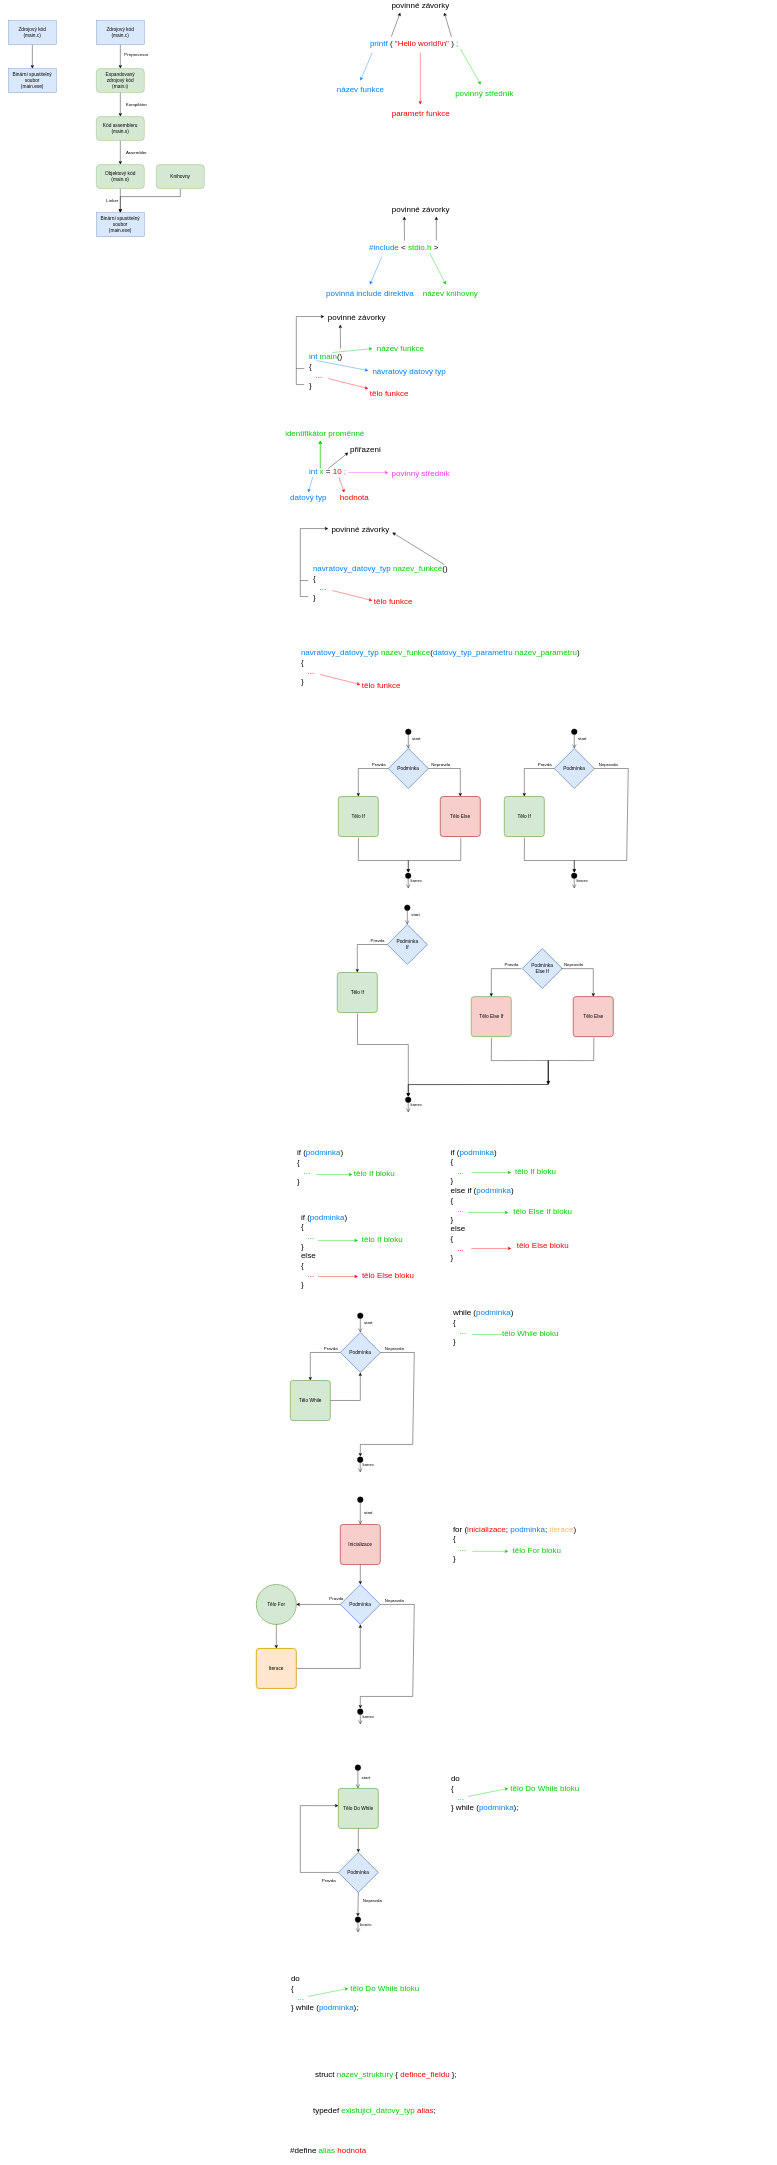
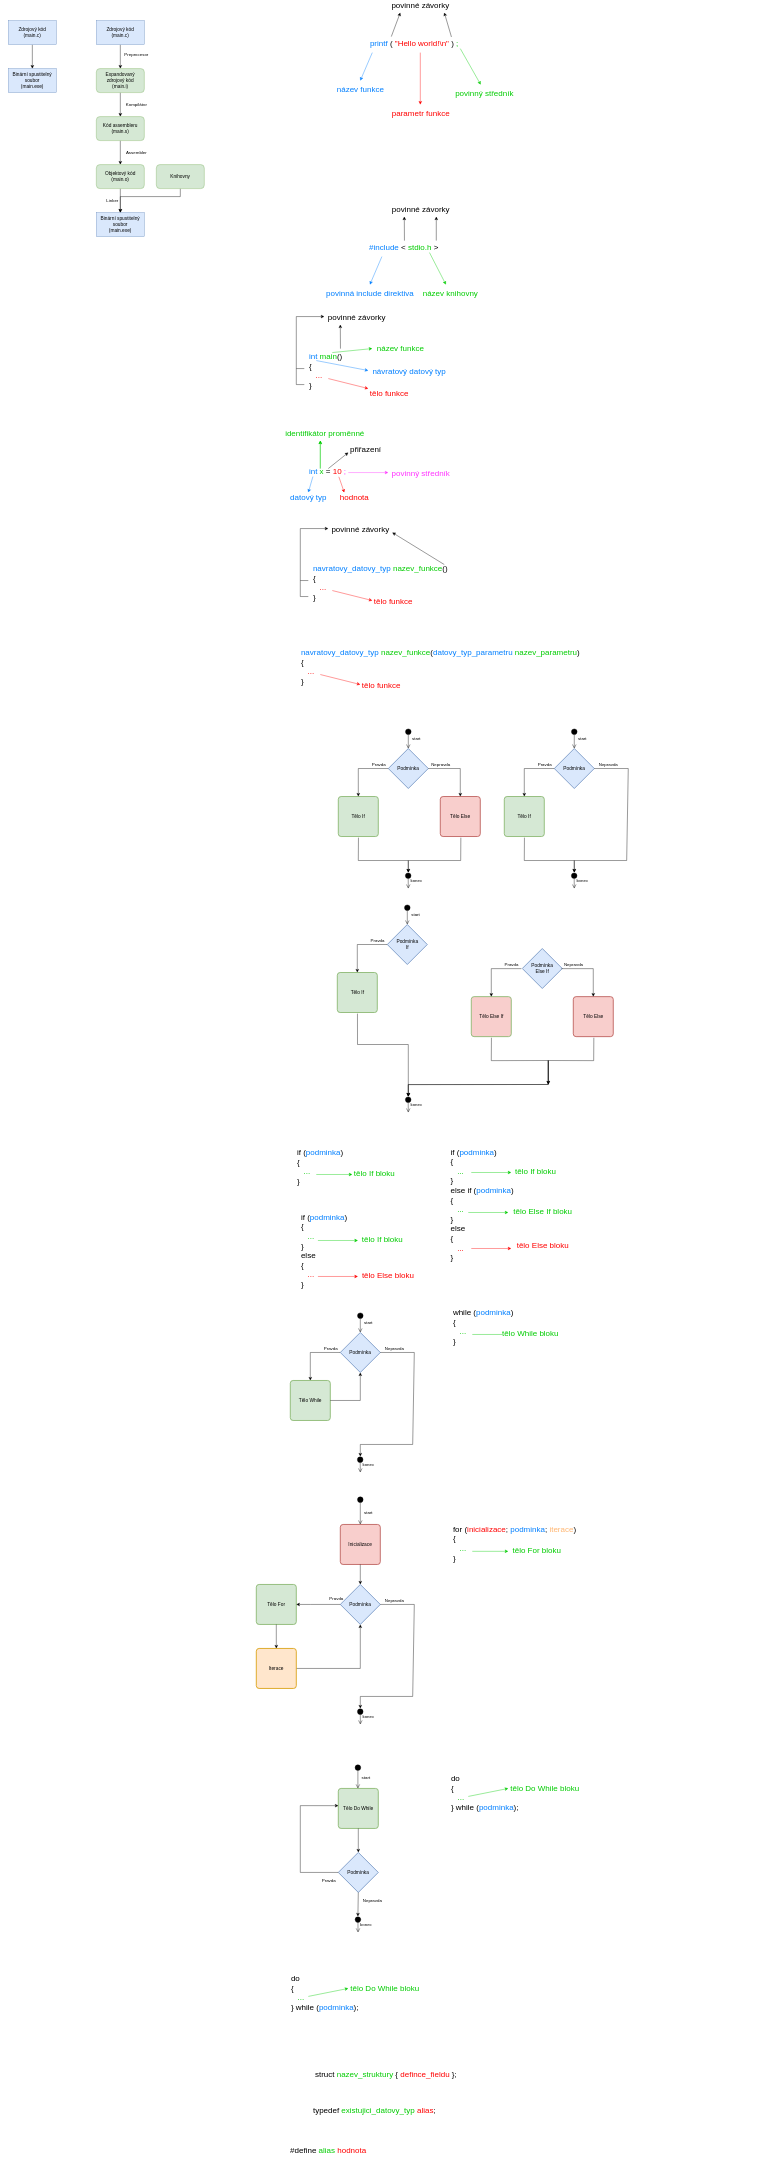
(276, 1605) -> (276, 1605)
